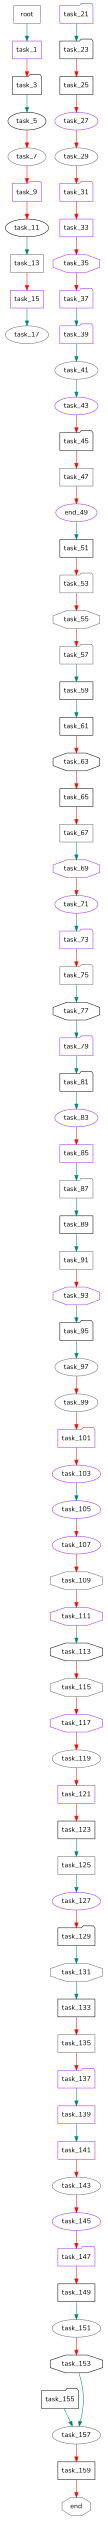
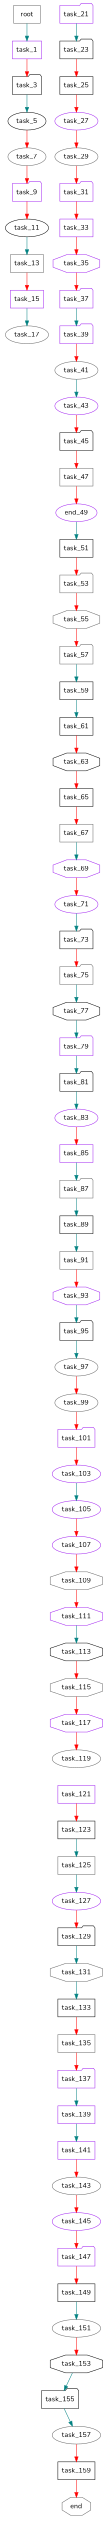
(76, 350) -> (76, 350)
(76, 940) -> (76, 940)
(76, 1774) -> none
(83, 2397) -> (69, 2380)
